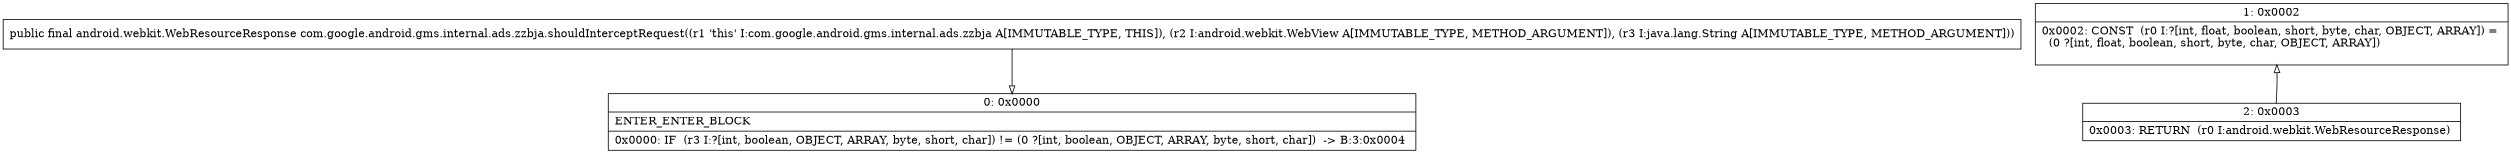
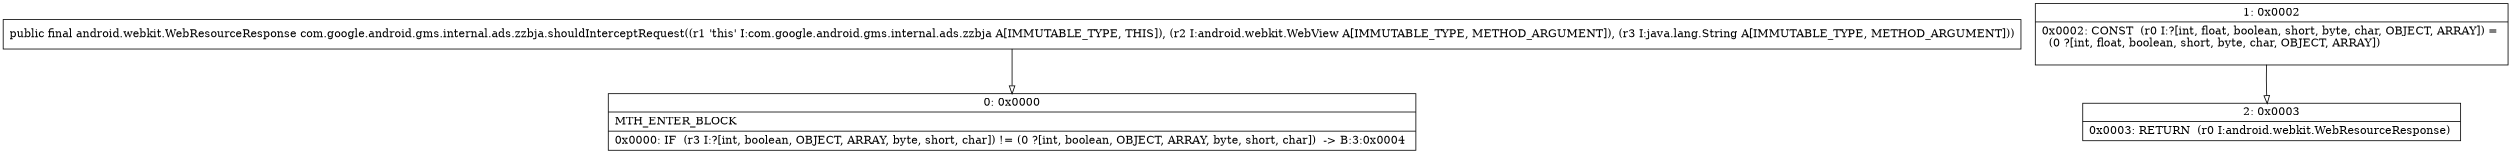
(2277, 88) -> (2266, 80)
(683, 121) -> (676, 121)
